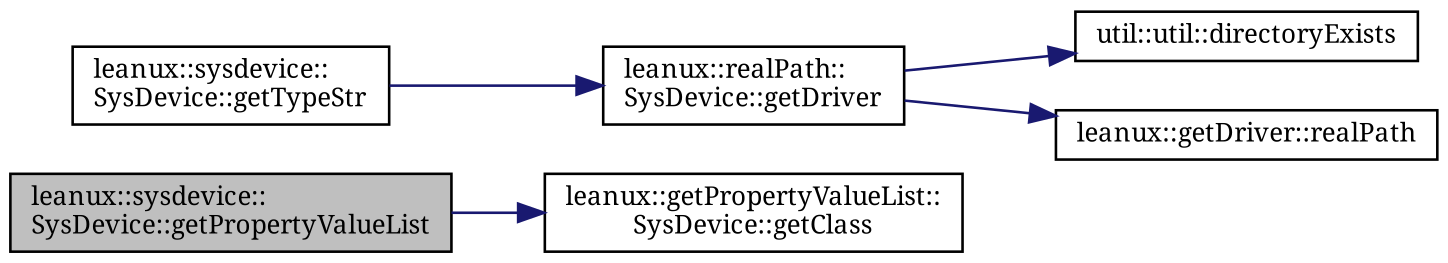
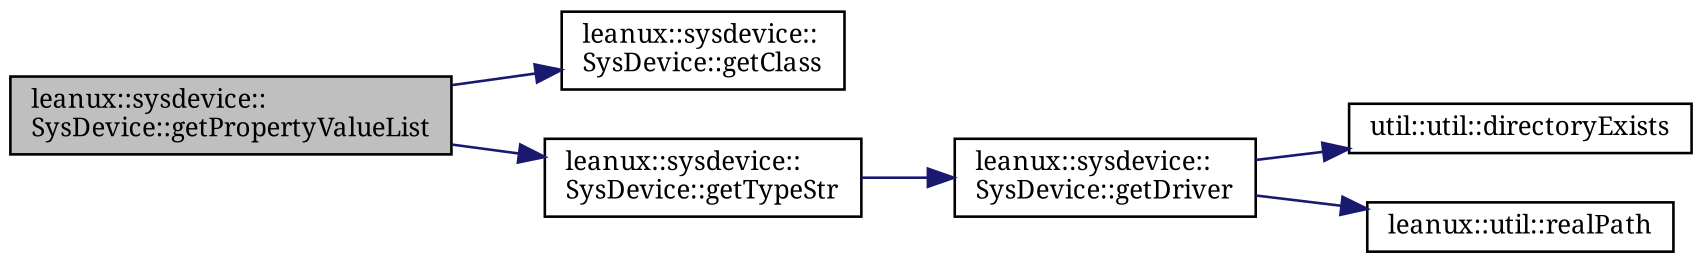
(754, 86) -> (1105, 178)
(1247, 135) -> (1520, 227)
none -> (485, 149)
(754, 213) -> (703, 51)
